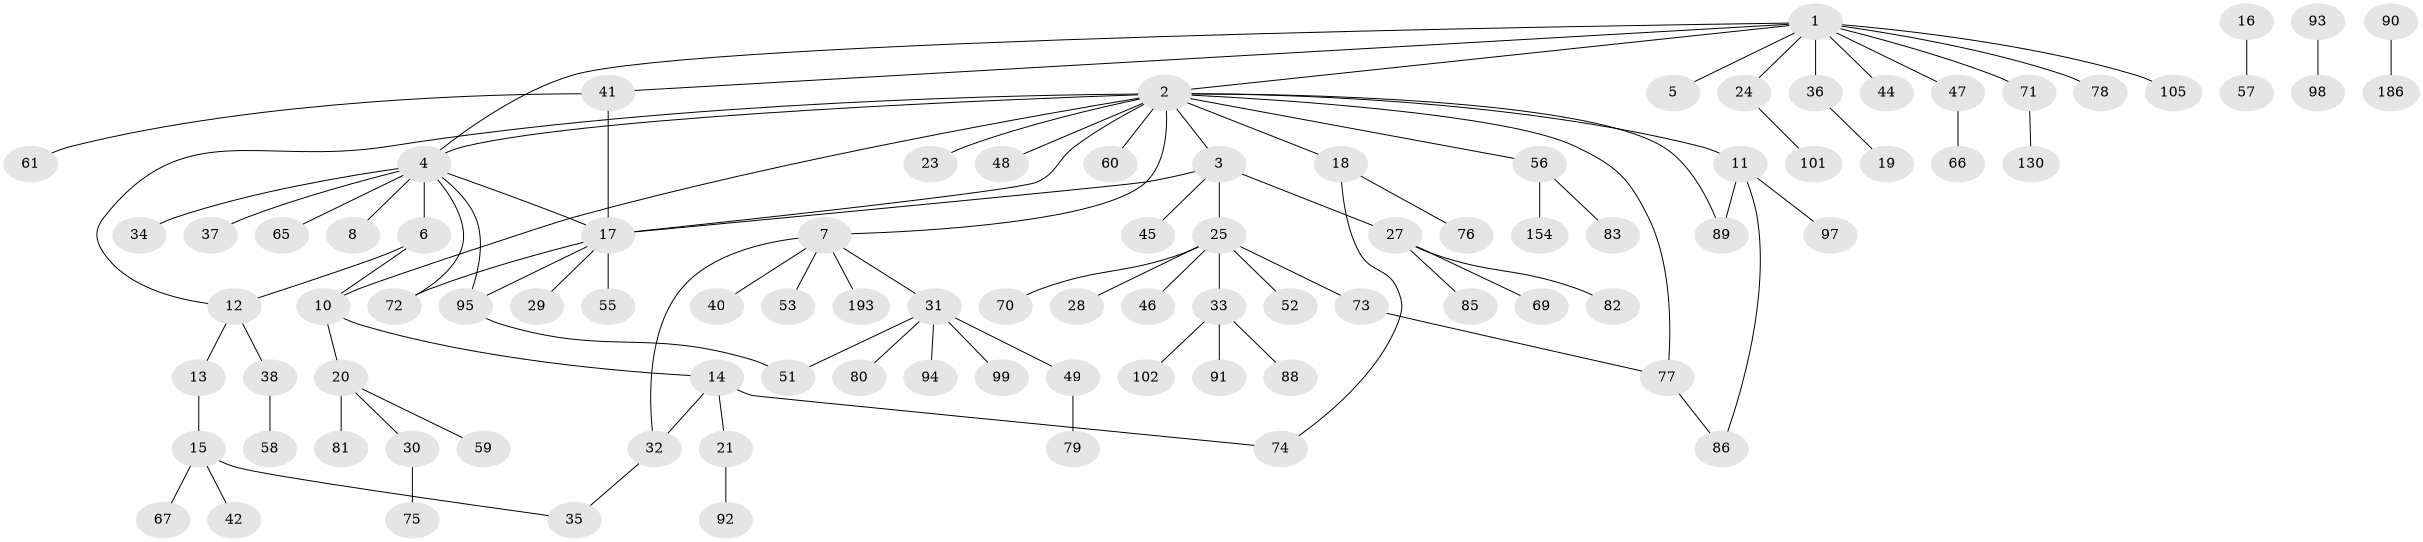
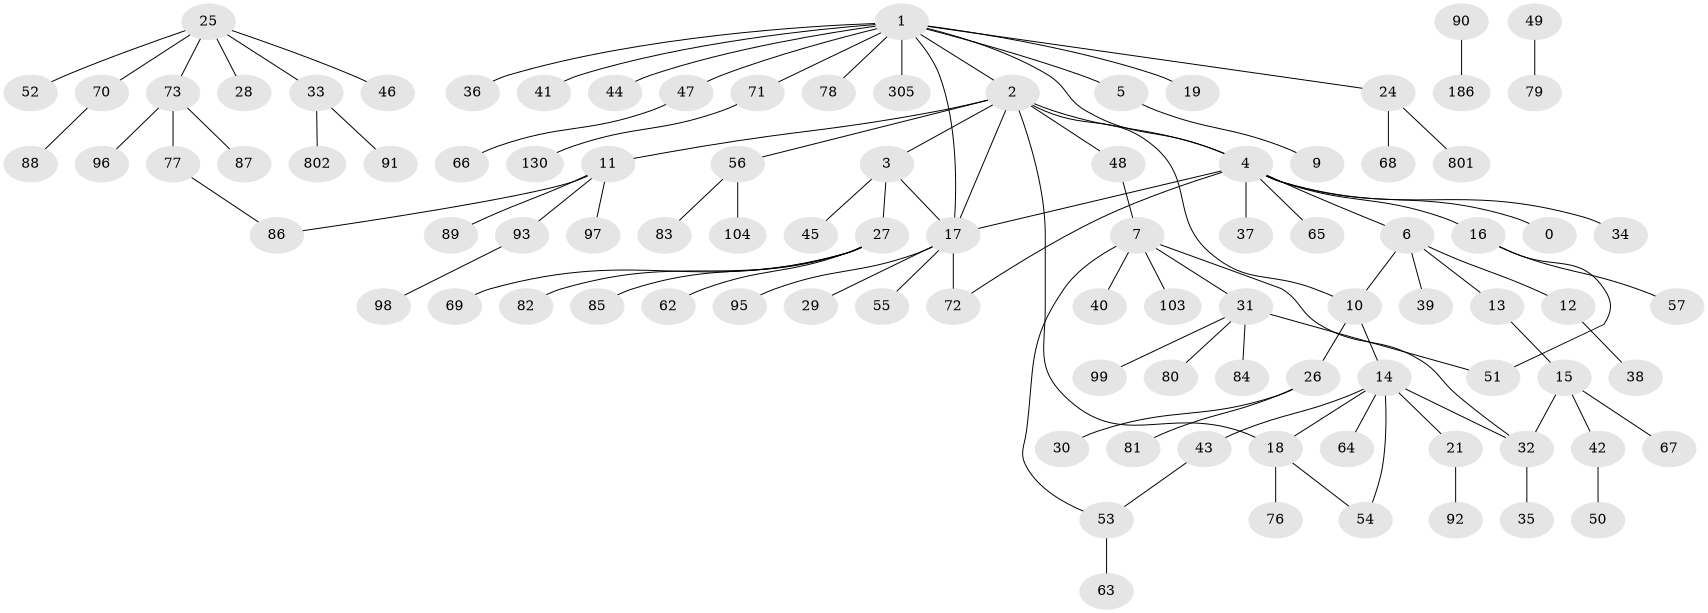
(2174, 93) -> (902, 93)
(1475, 106) -> none
(1509, 127) -> none
(531, 128) -> none
(1851, 128) -> (1088, 56)
(31, 164) -> none
none -> (102, 164)
none -> (244, 164)
(608, 164) -> (950, 119)
(931, 164) -> none
(1111, 164) -> none
none -> (1317, 164)
none -> (1388, 164)
(1814, 164) -> (1462, 164)
none -> (565, 200)
(1219, 200) -> none
(1040, 217) -> (1128, 200)
(479, 227) -> (1401, 206)
(353, 235) -> (1550, 235)
(1540, 235) -> (738, 235)
none -> (668, 307)
(861, 307) -> (1173, 307)
none -> (1426, 307)
(217, 342) -> (1452, 271)
(627, 342) -> (1609, 298)
(1004, 342) -> none
(1255, 342) -> (66, 128)
(341, 378) -> (1313, 378)
(931, 378) -> (1242, 378)
(1146, 378) -> (317, 164)
none -> (1330, 413)
(270, 449) -> none
(484, 449) -> none
none -> (1204, 449)
(1281, 449) -> (1366, 520)
none -> (1347, 449)
(383, 492) -> (1546, 413)
(412, 520) -> none
none -> (1598, 520)
none -> (1107, 591)
